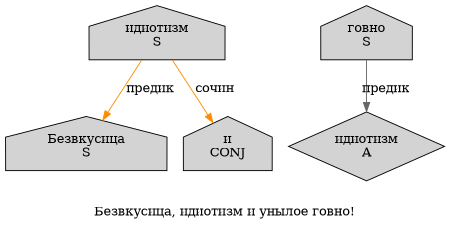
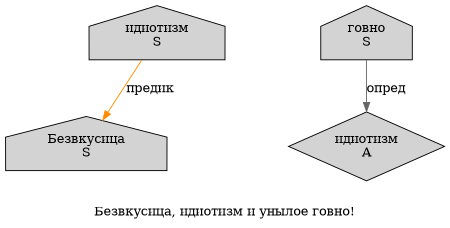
(386, 89) -> (386, 89)
(228, 146) -> none
